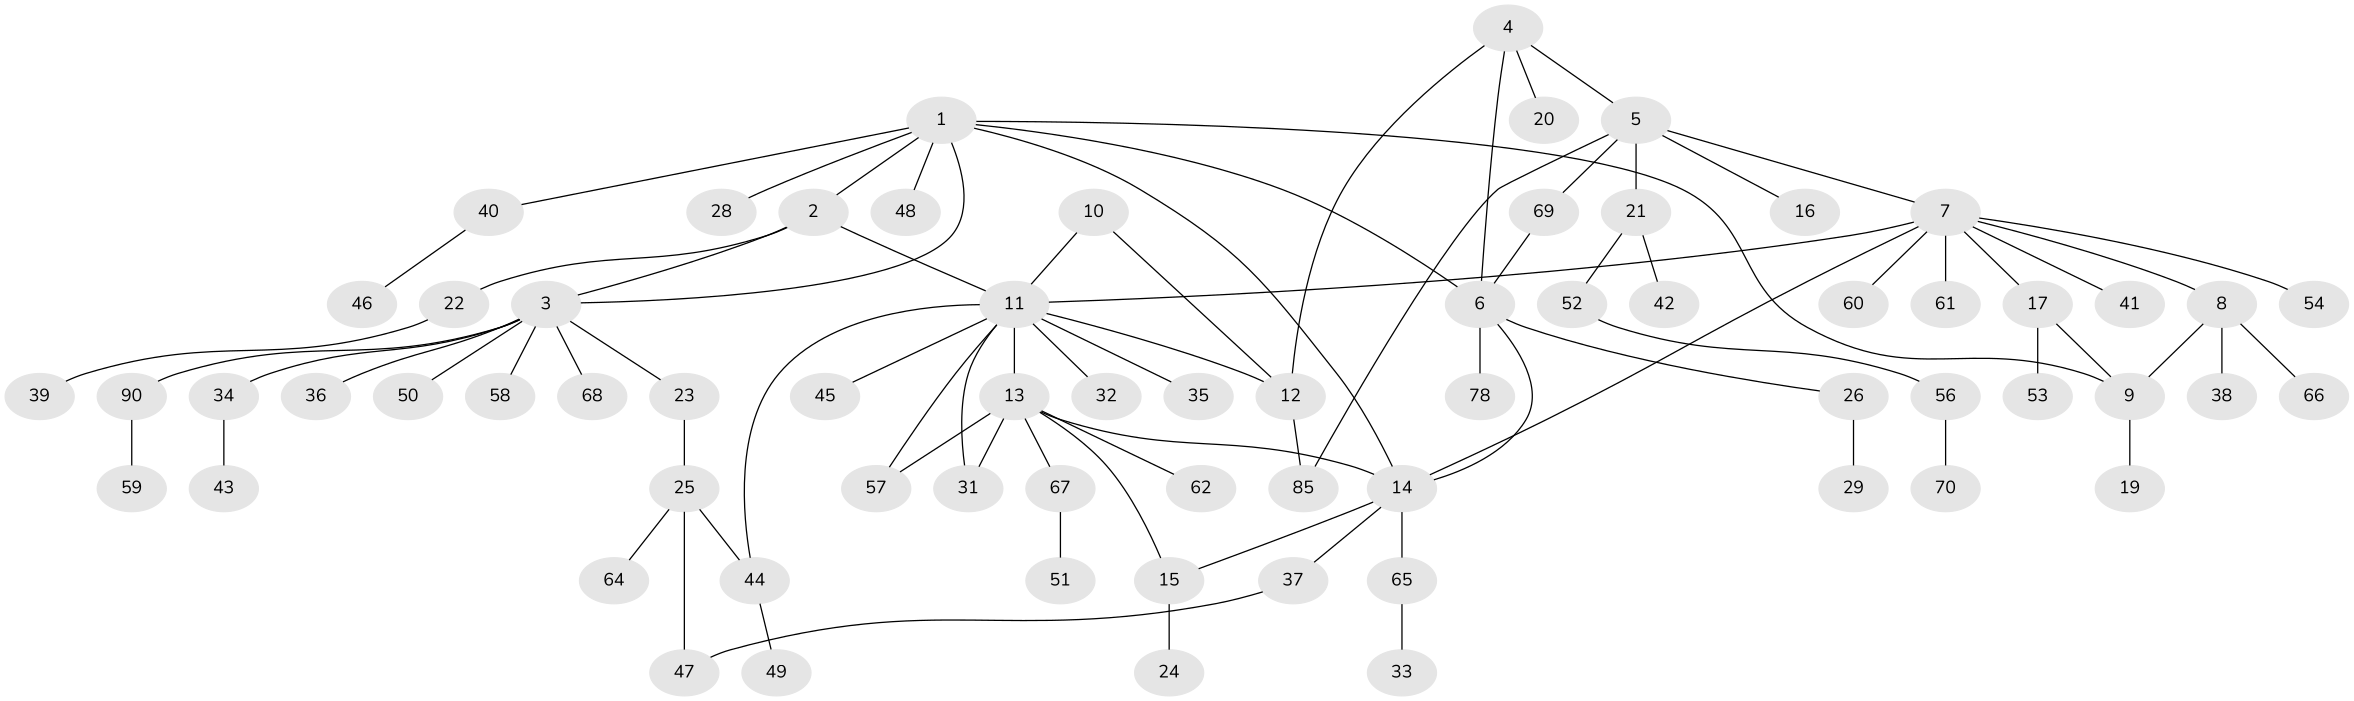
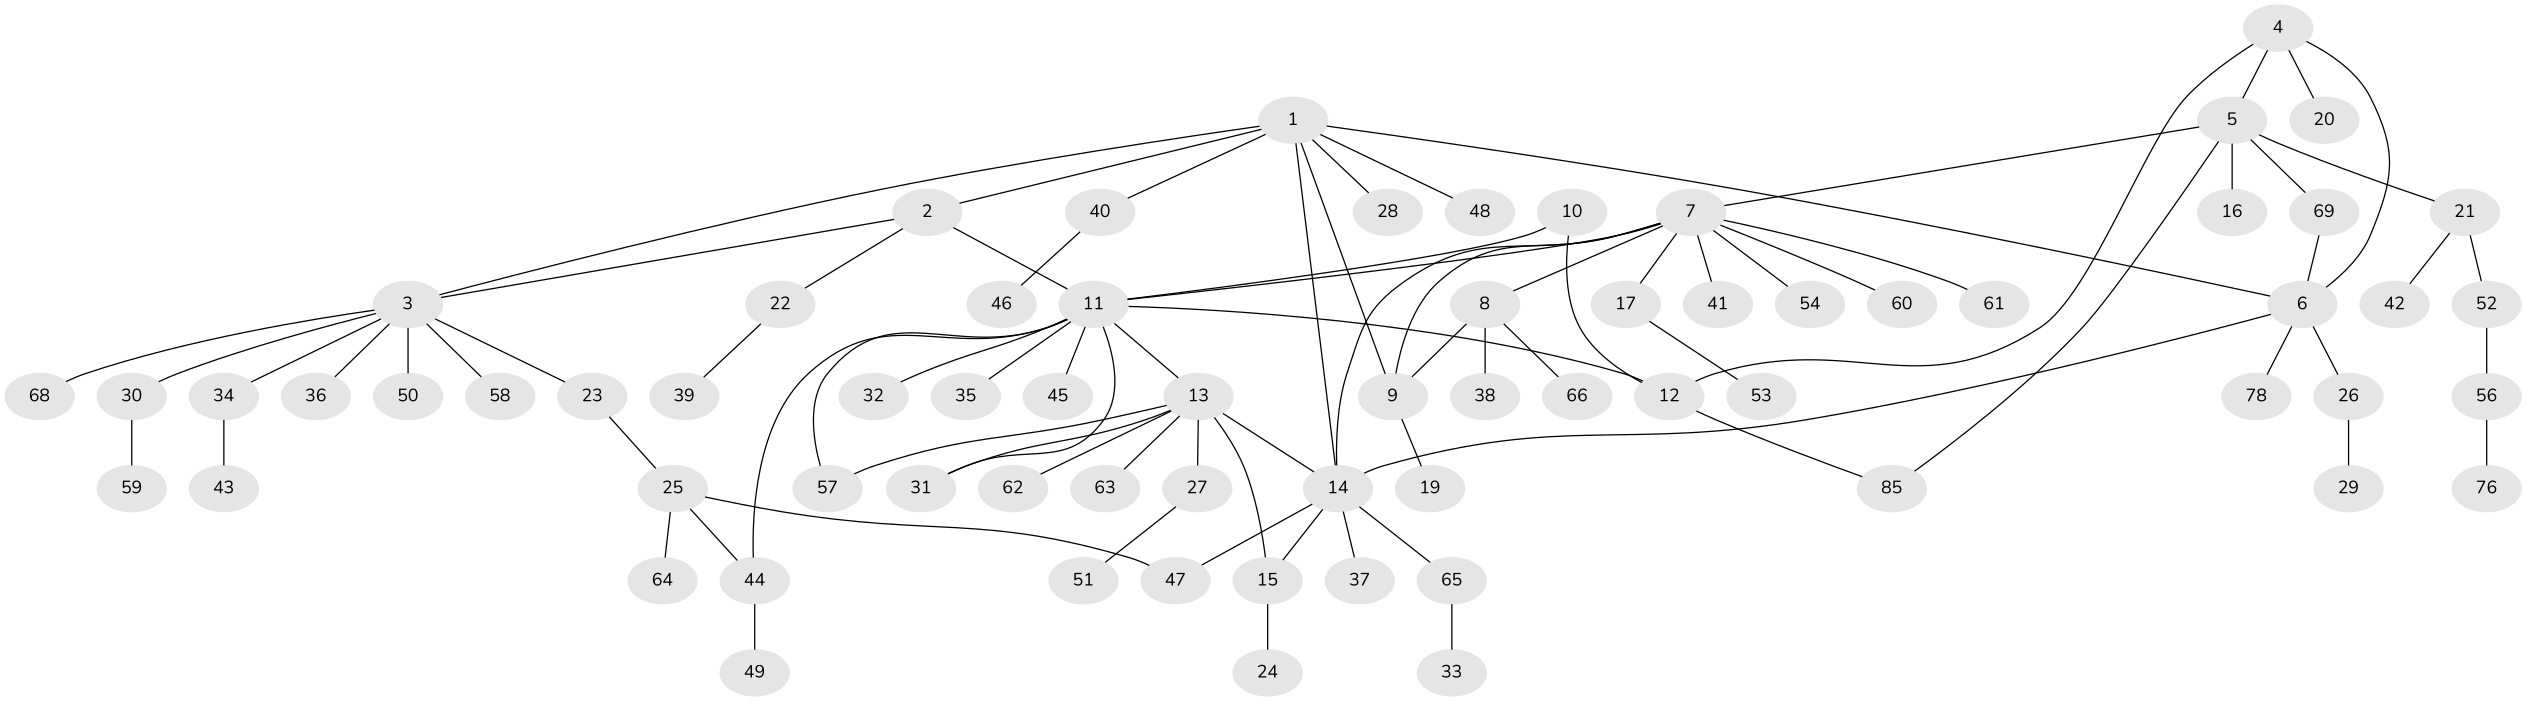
(2084, 350) -> (1450, 273)
(132, 397) -> (132, 397)
(1060, 489) -> (1197, 489)
none -> (1105, 489)
(1946, 489) -> (2487, 489)
(986, 620) -> (1254, 536)
